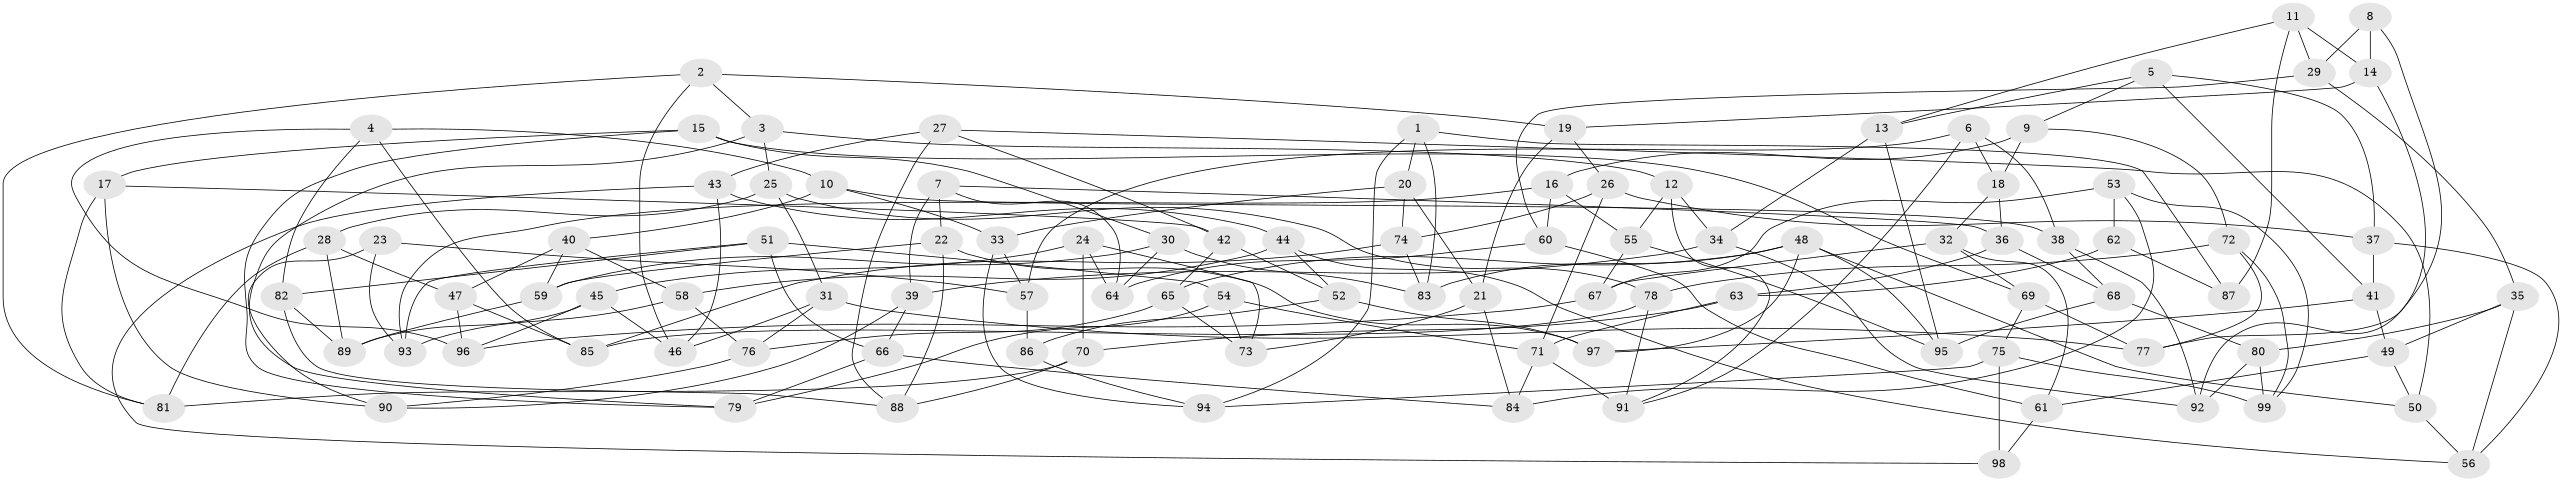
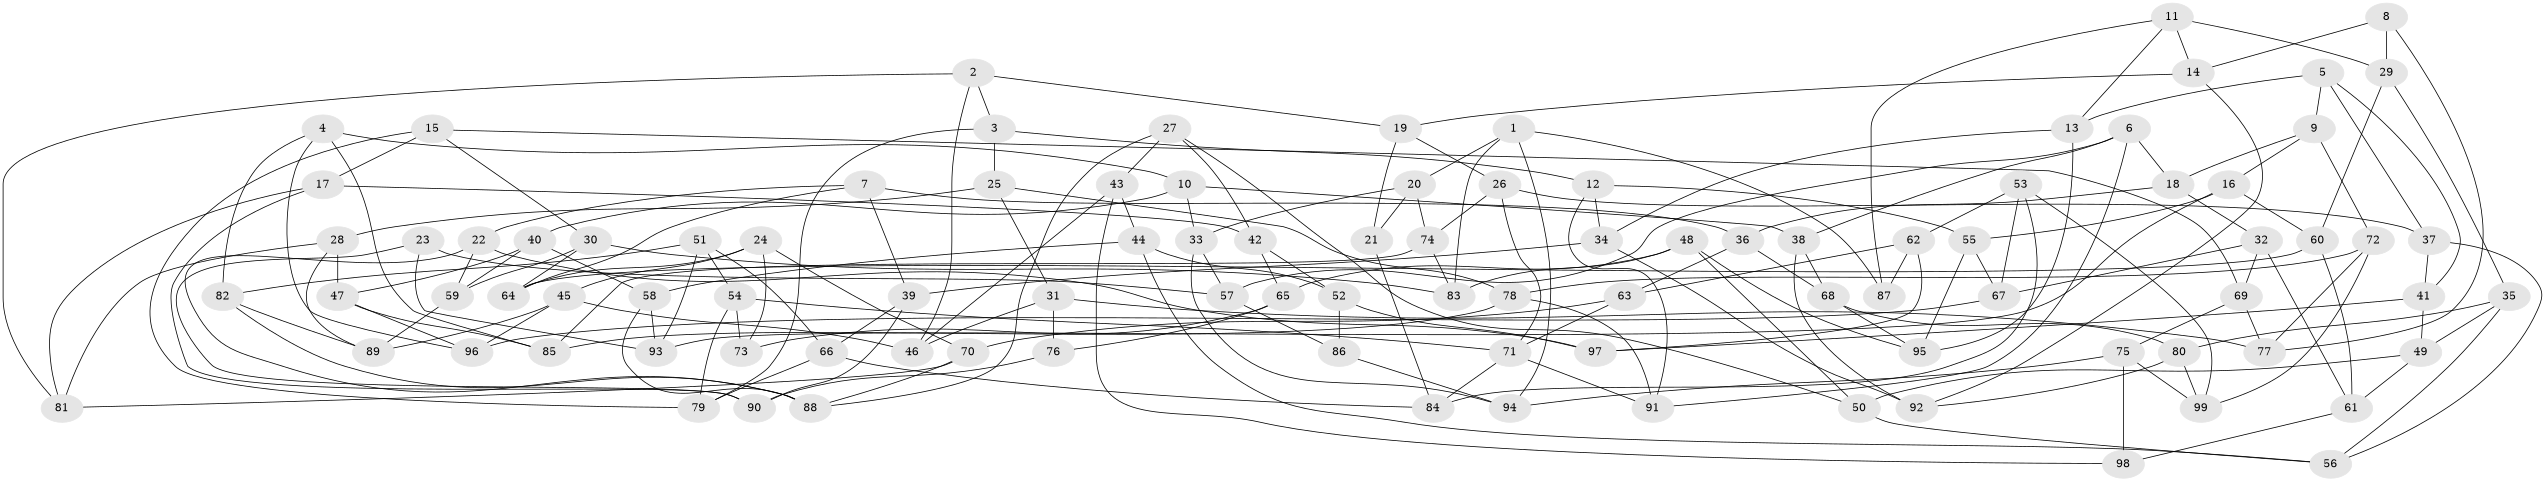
(715, 324) -> (648, 384)
(1367, 333) -> none
(1719, 334) -> (1795, 336)
